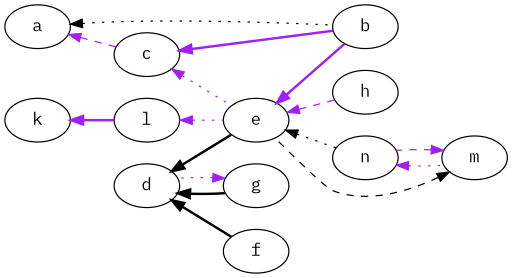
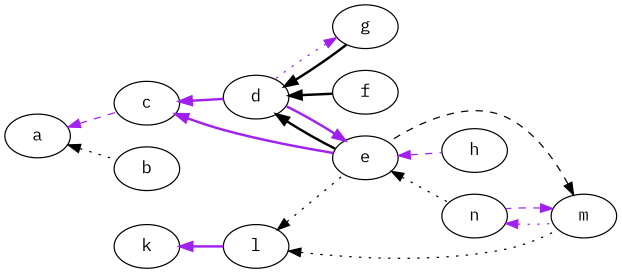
(262, 40) -> (208, 100)
(315, 69) -> (311, 119)
(207, 91) -> (259, 139)
(208, 120) -> (315, 198)
none -> (431, 258)
